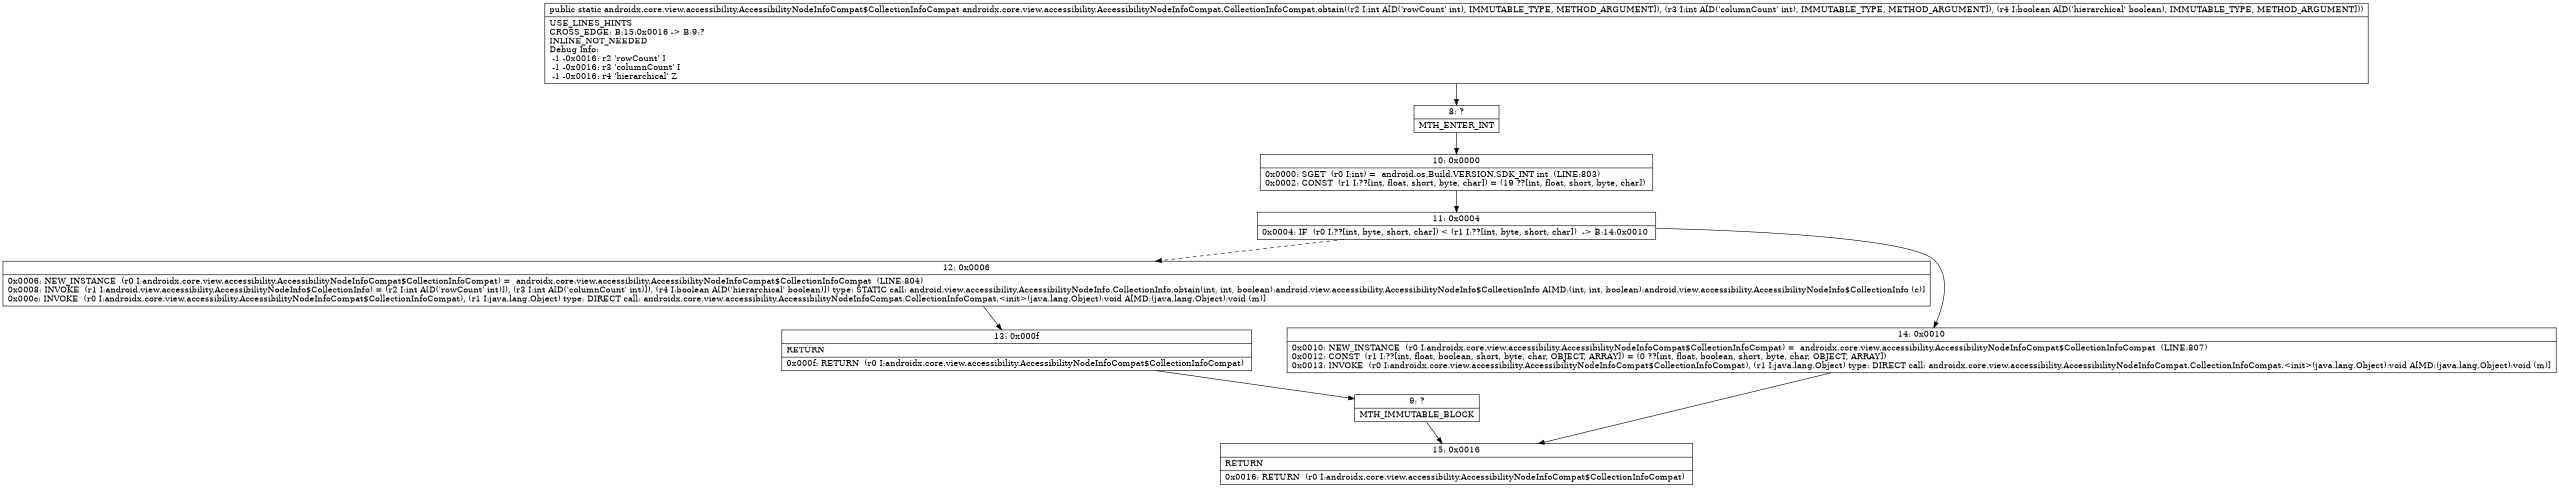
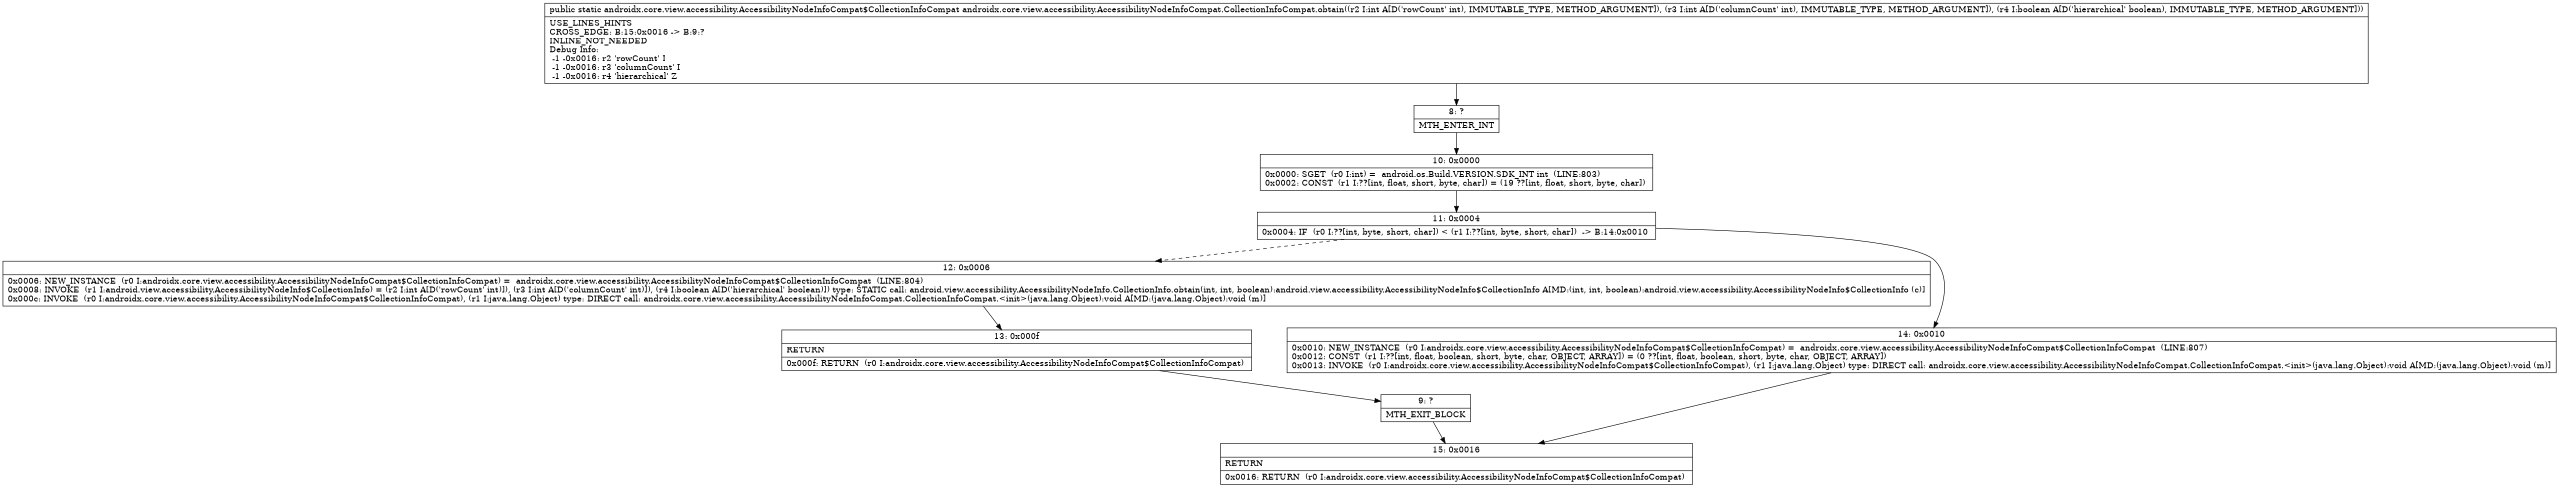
(1417, 415) -> (1426, 415)
